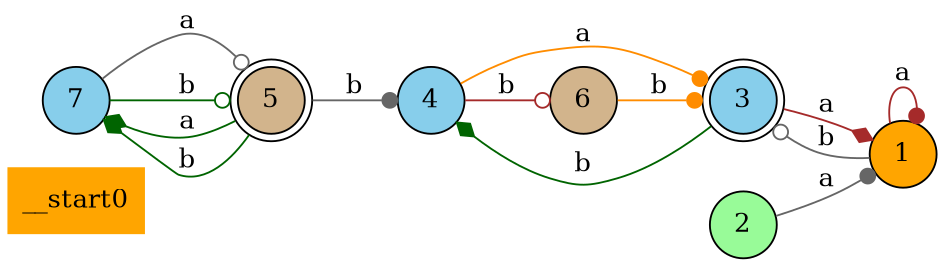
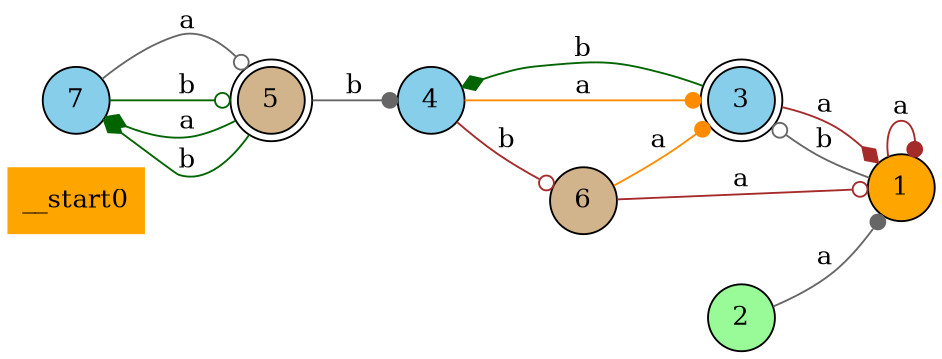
(660, 86) -> (659, 140)
none -> (735, 195)
